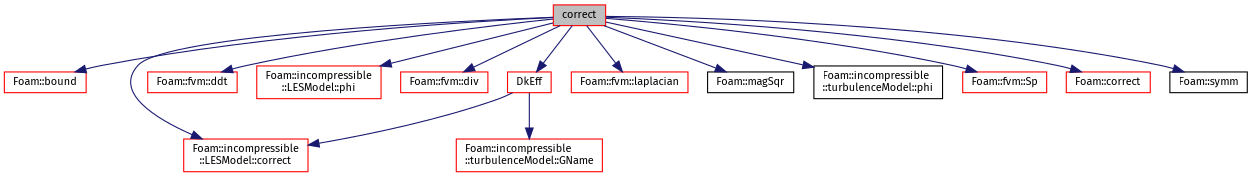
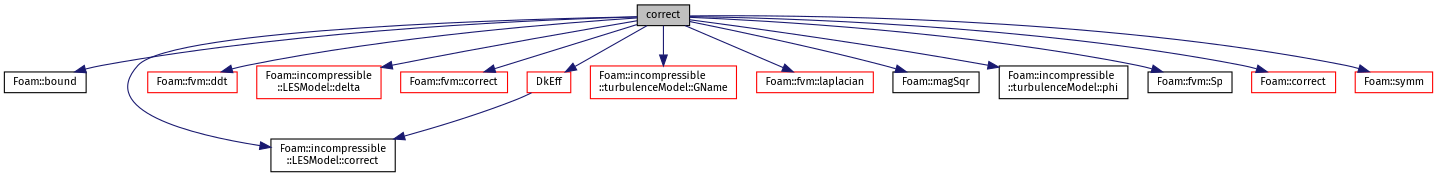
(579, 15) -> (663, 15)
(45, 82) -> (45, 82)
(319, 82) -> (319, 82)
(444, 82) -> (454, 82)
(1005, 82) -> (1190, 82)
(1209, 82) -> (1394, 82)
(529, 110) -> (663, 40)
(246, 155) -> (333, 155)
